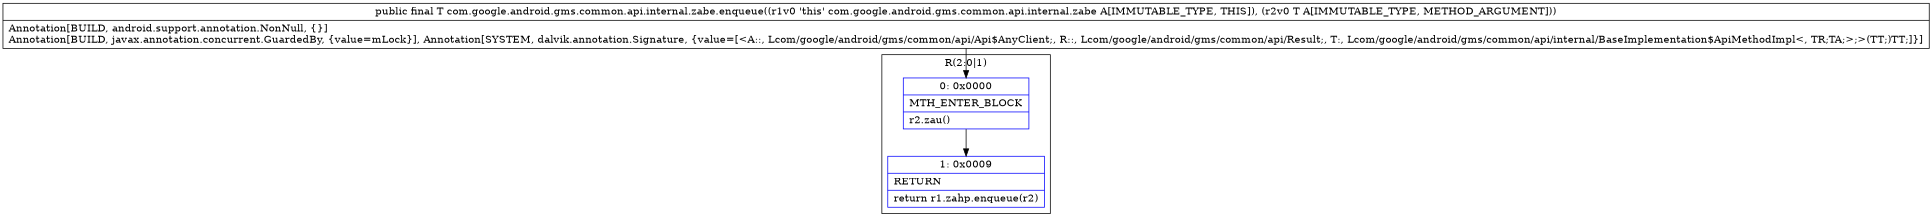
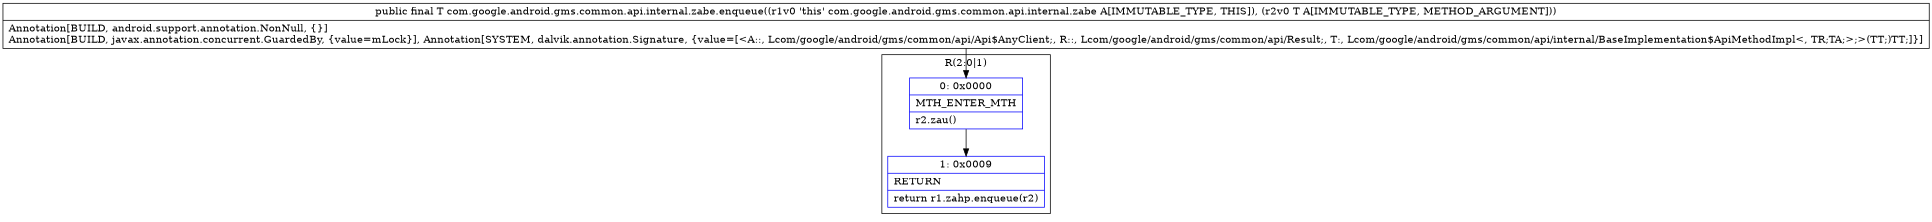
(966, 103) -> (966, 103)
